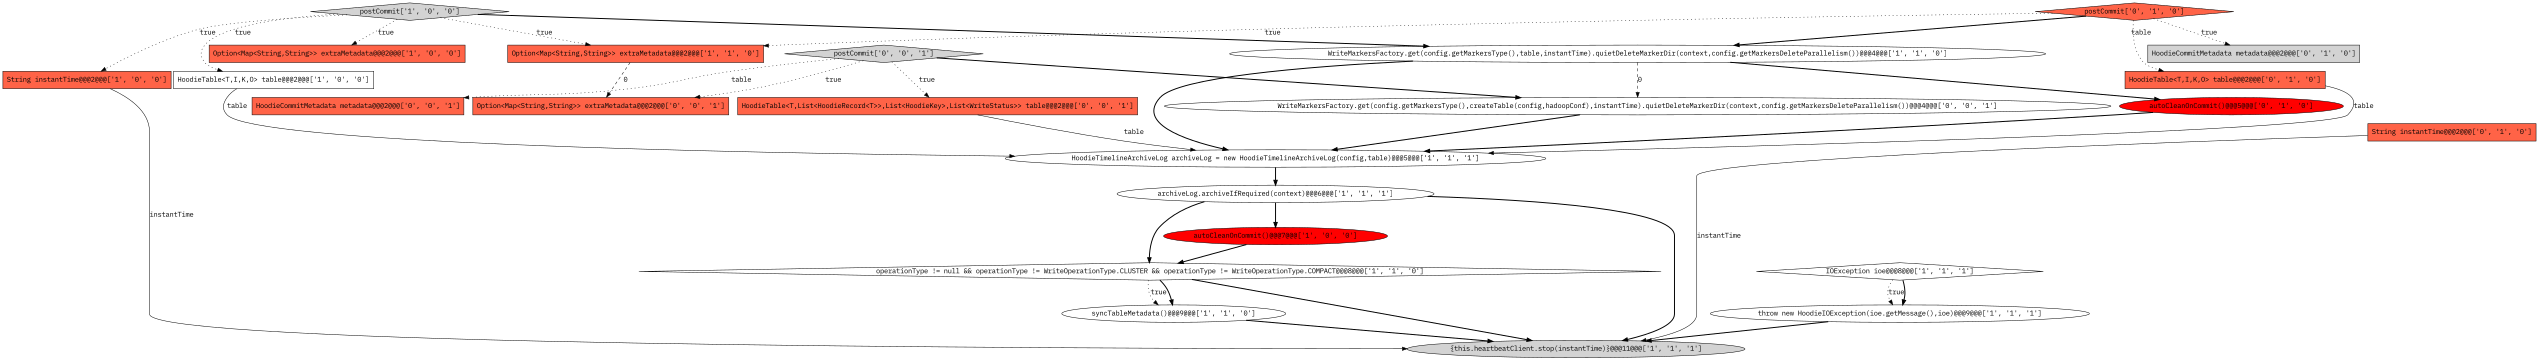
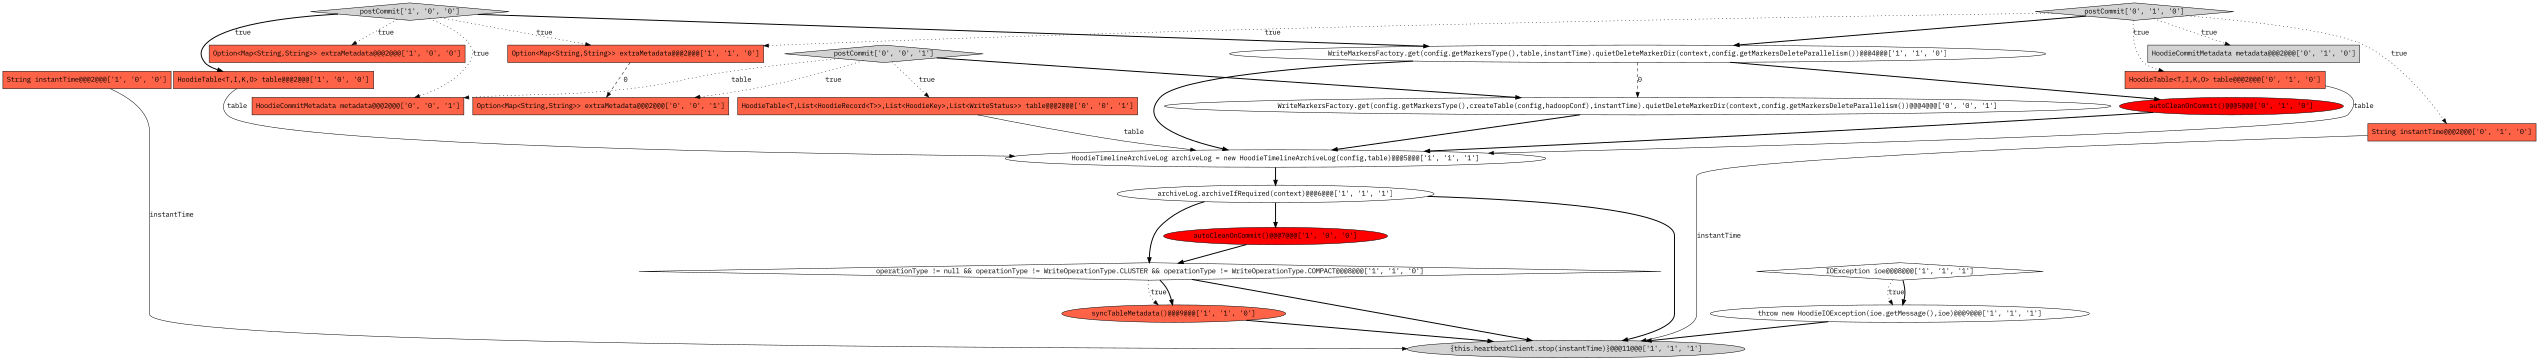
(2134, 12) -> (2134, 12)
(222, 25) -> (471, 60)
(252, 25) -> (252, 25)
(2141, 33) -> (2141, 33)
none -> (2331, 35)
(274, 80) -> (274, 80)
(1174, 314) -> (1174, 314)
